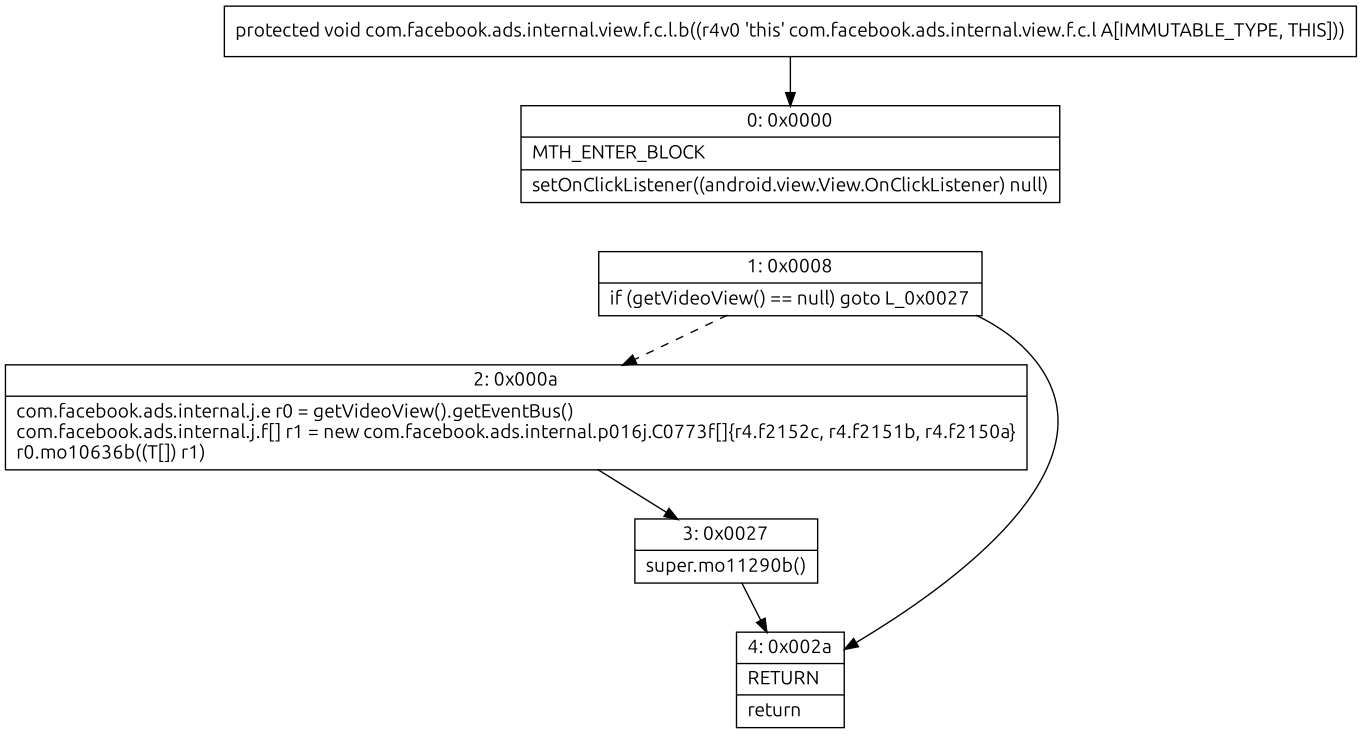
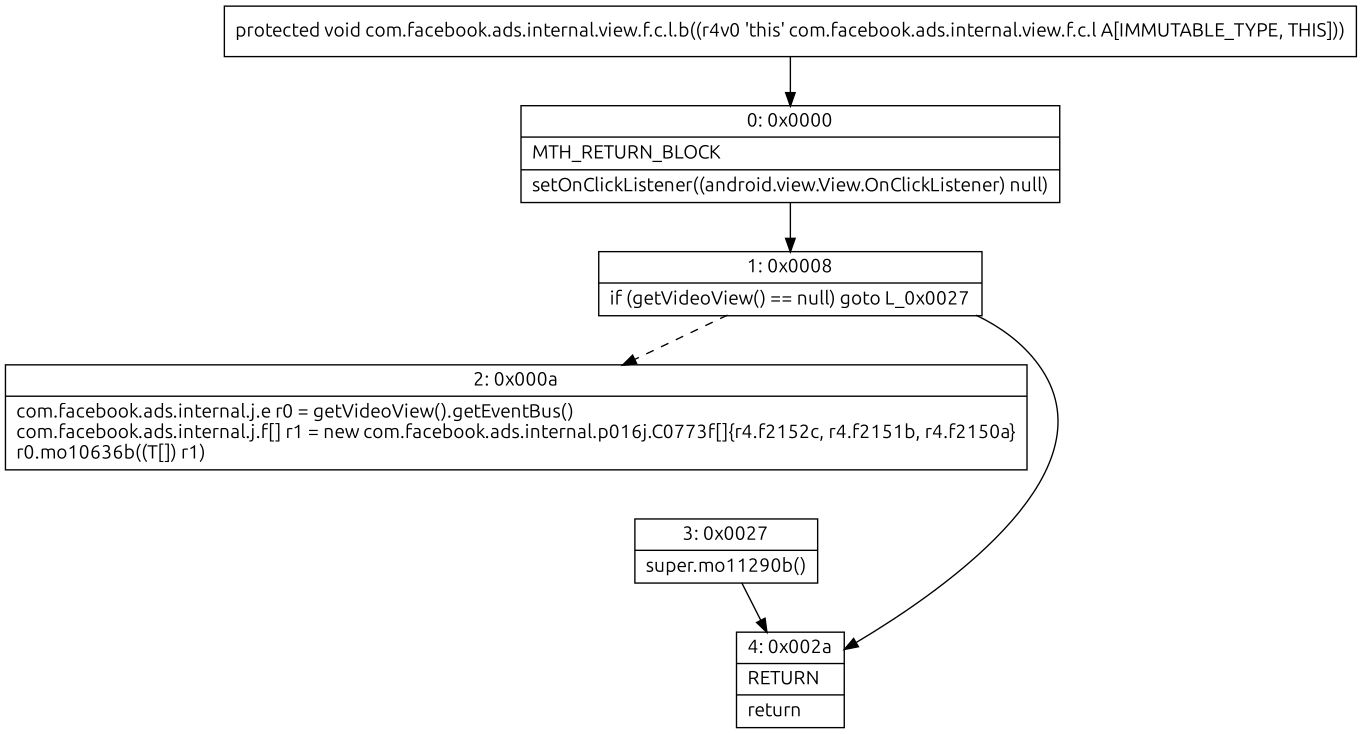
(619, 153) -> (627, 153)
none -> (790, 220)
(632, 491) -> none
